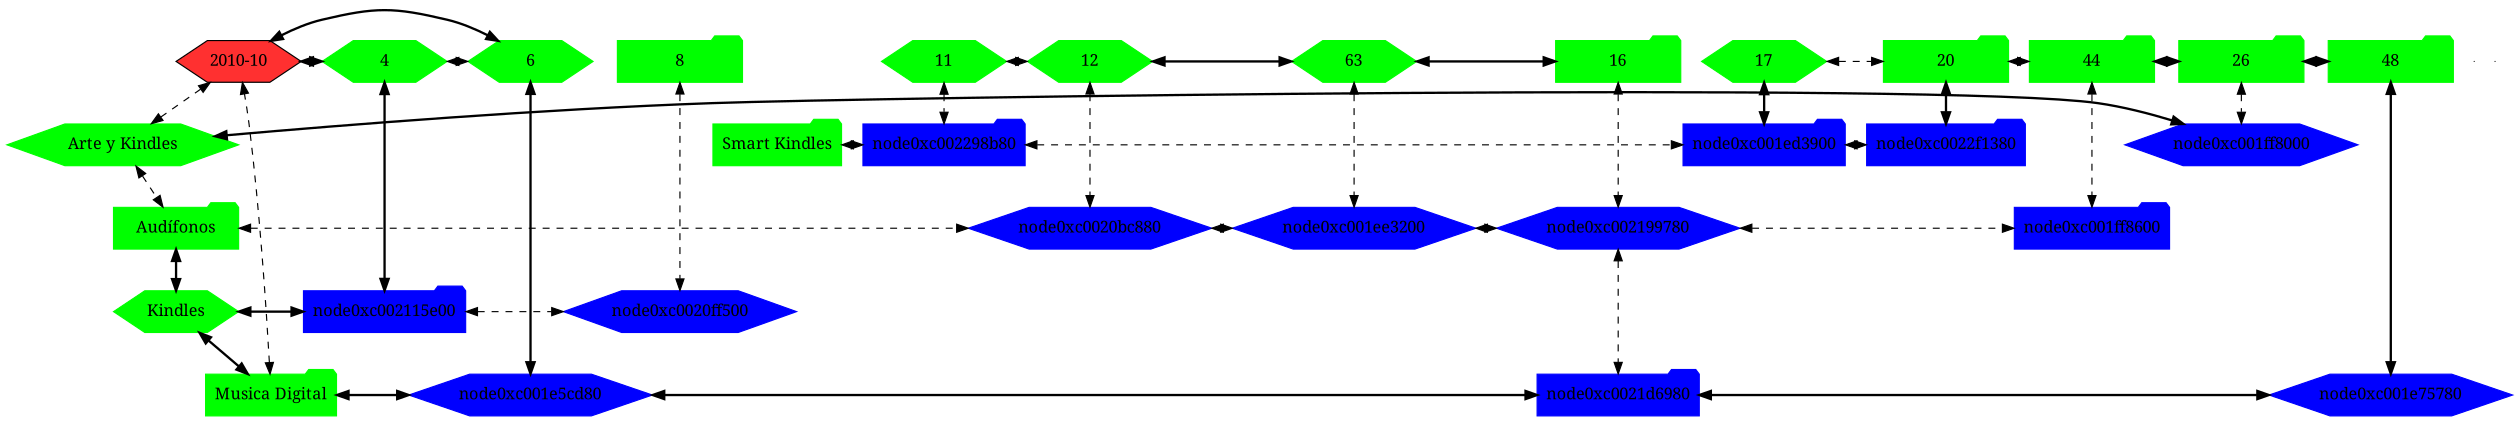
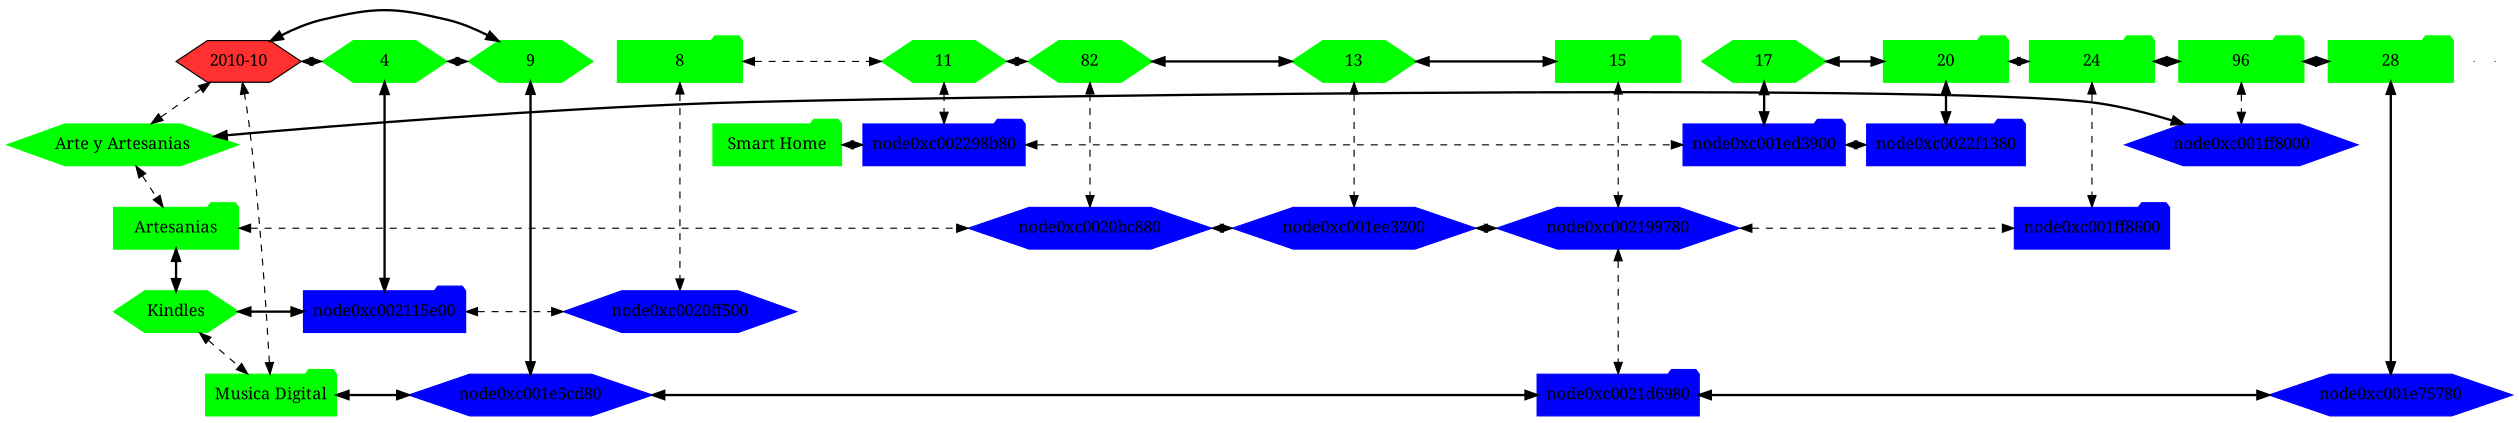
(313, 61) -> (313, 61)
(531, 61) -> (531, 61)
none -> (812, 61)
(1090, 61) -> (1090, 61)
(1354, 61) -> (1354, 61)
(1618, 61) -> (1618, 61)
(1855, 61) -> (1855, 61)
(2092, 61) -> (2092, 61)
(2241, 61) -> (2241, 61)
(2391, 61) -> (2391, 61)
(123, 145) -> (123, 145)
(777, 145) -> (777, 145)
(176, 228) -> (176, 228)
(224, 353) -> (224, 353)
